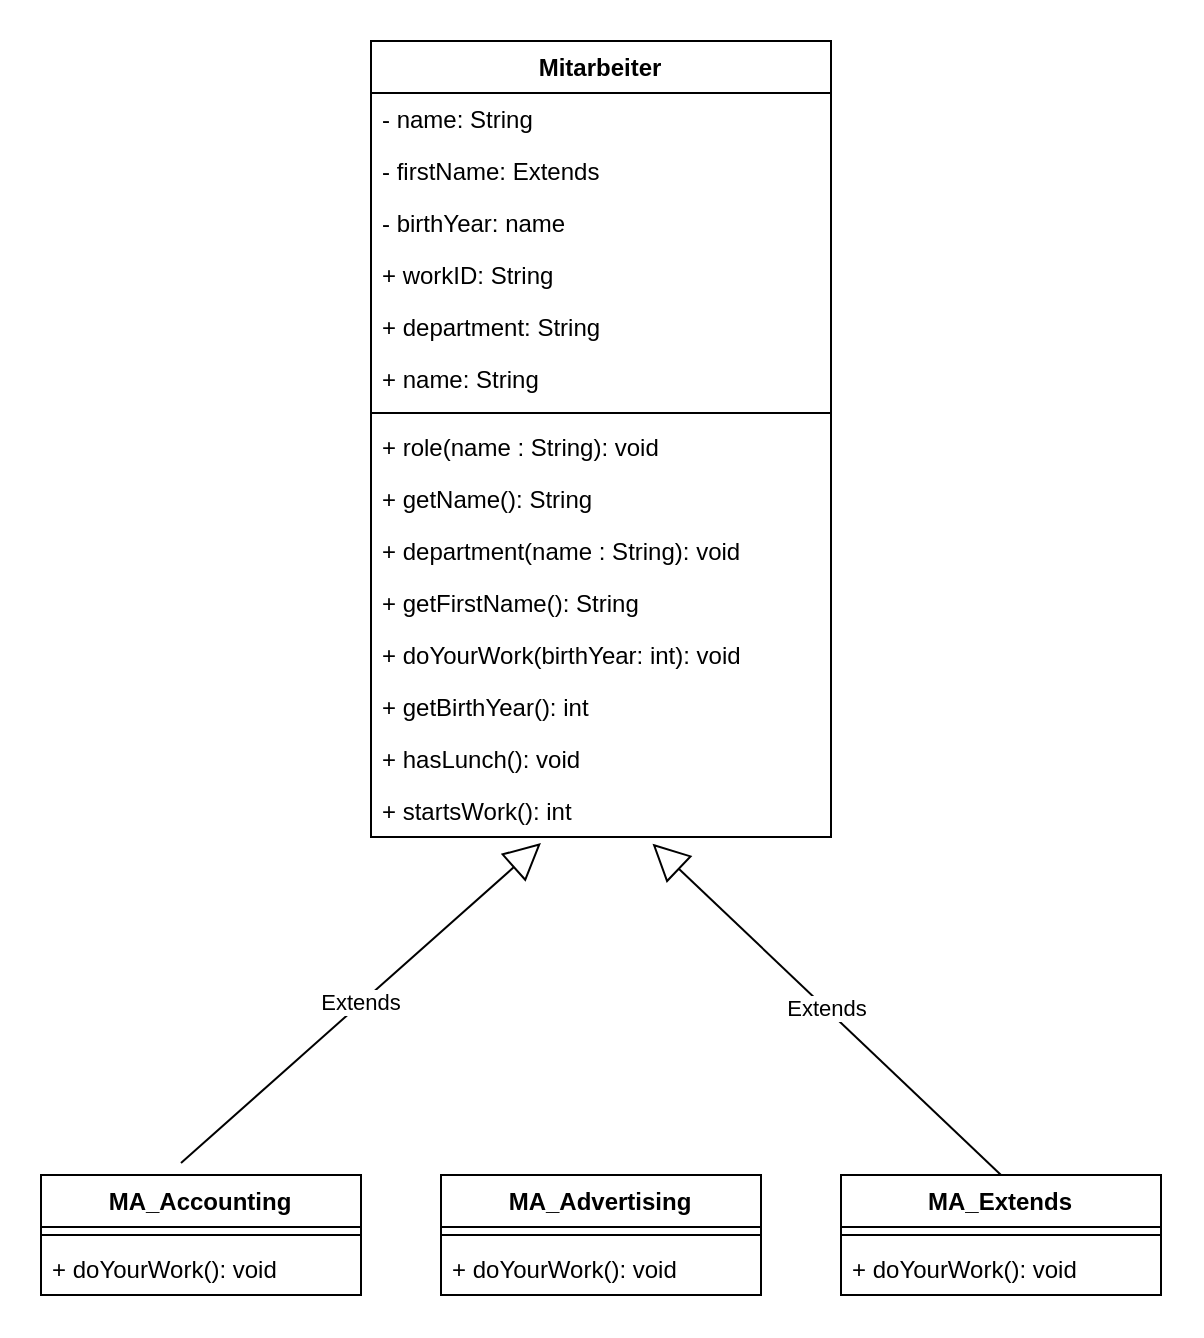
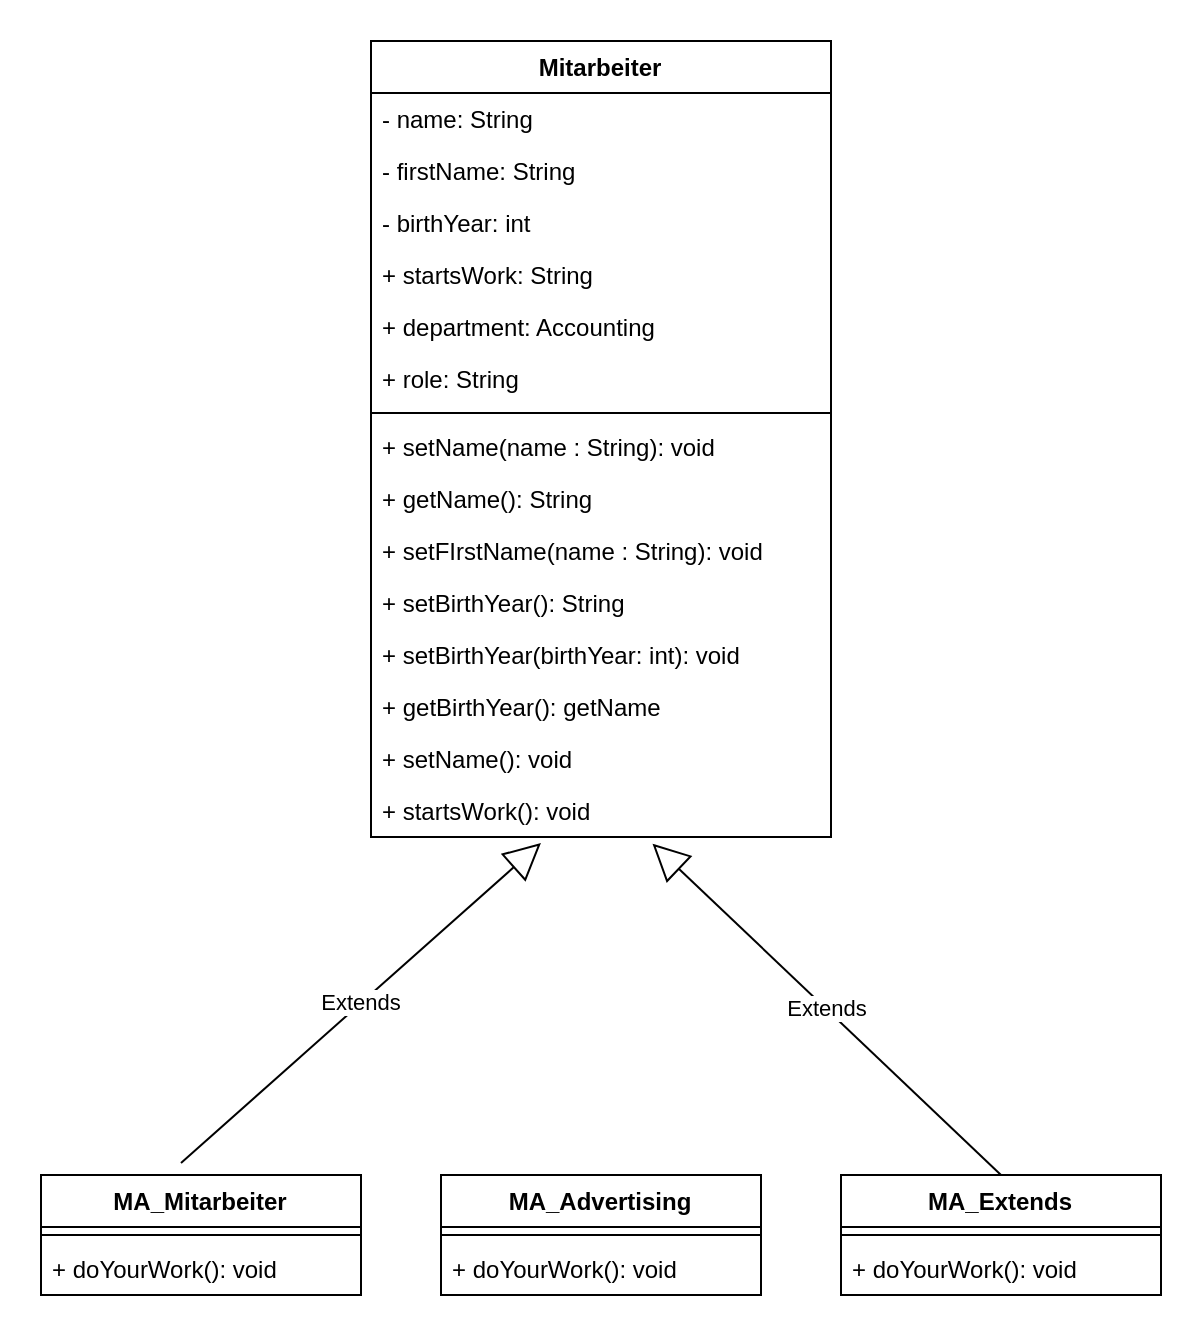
(504, 172) -> (494, 172)
(484, 224) -> (474, 224)
(477, 276) -> (504, 276)
(504, 328) -> (531, 328)
(464, 380) -> (460, 380)
(535, 448) -> (559, 448)
(579, 552) -> (592, 552)
(528, 604) -> (528, 604)
(586, 656) -> (596, 656)
(508, 708) -> (538, 708)
(490, 760) -> (484, 760)
(497, 812) -> (504, 812)
(200, 1202) -> (200, 1202)
